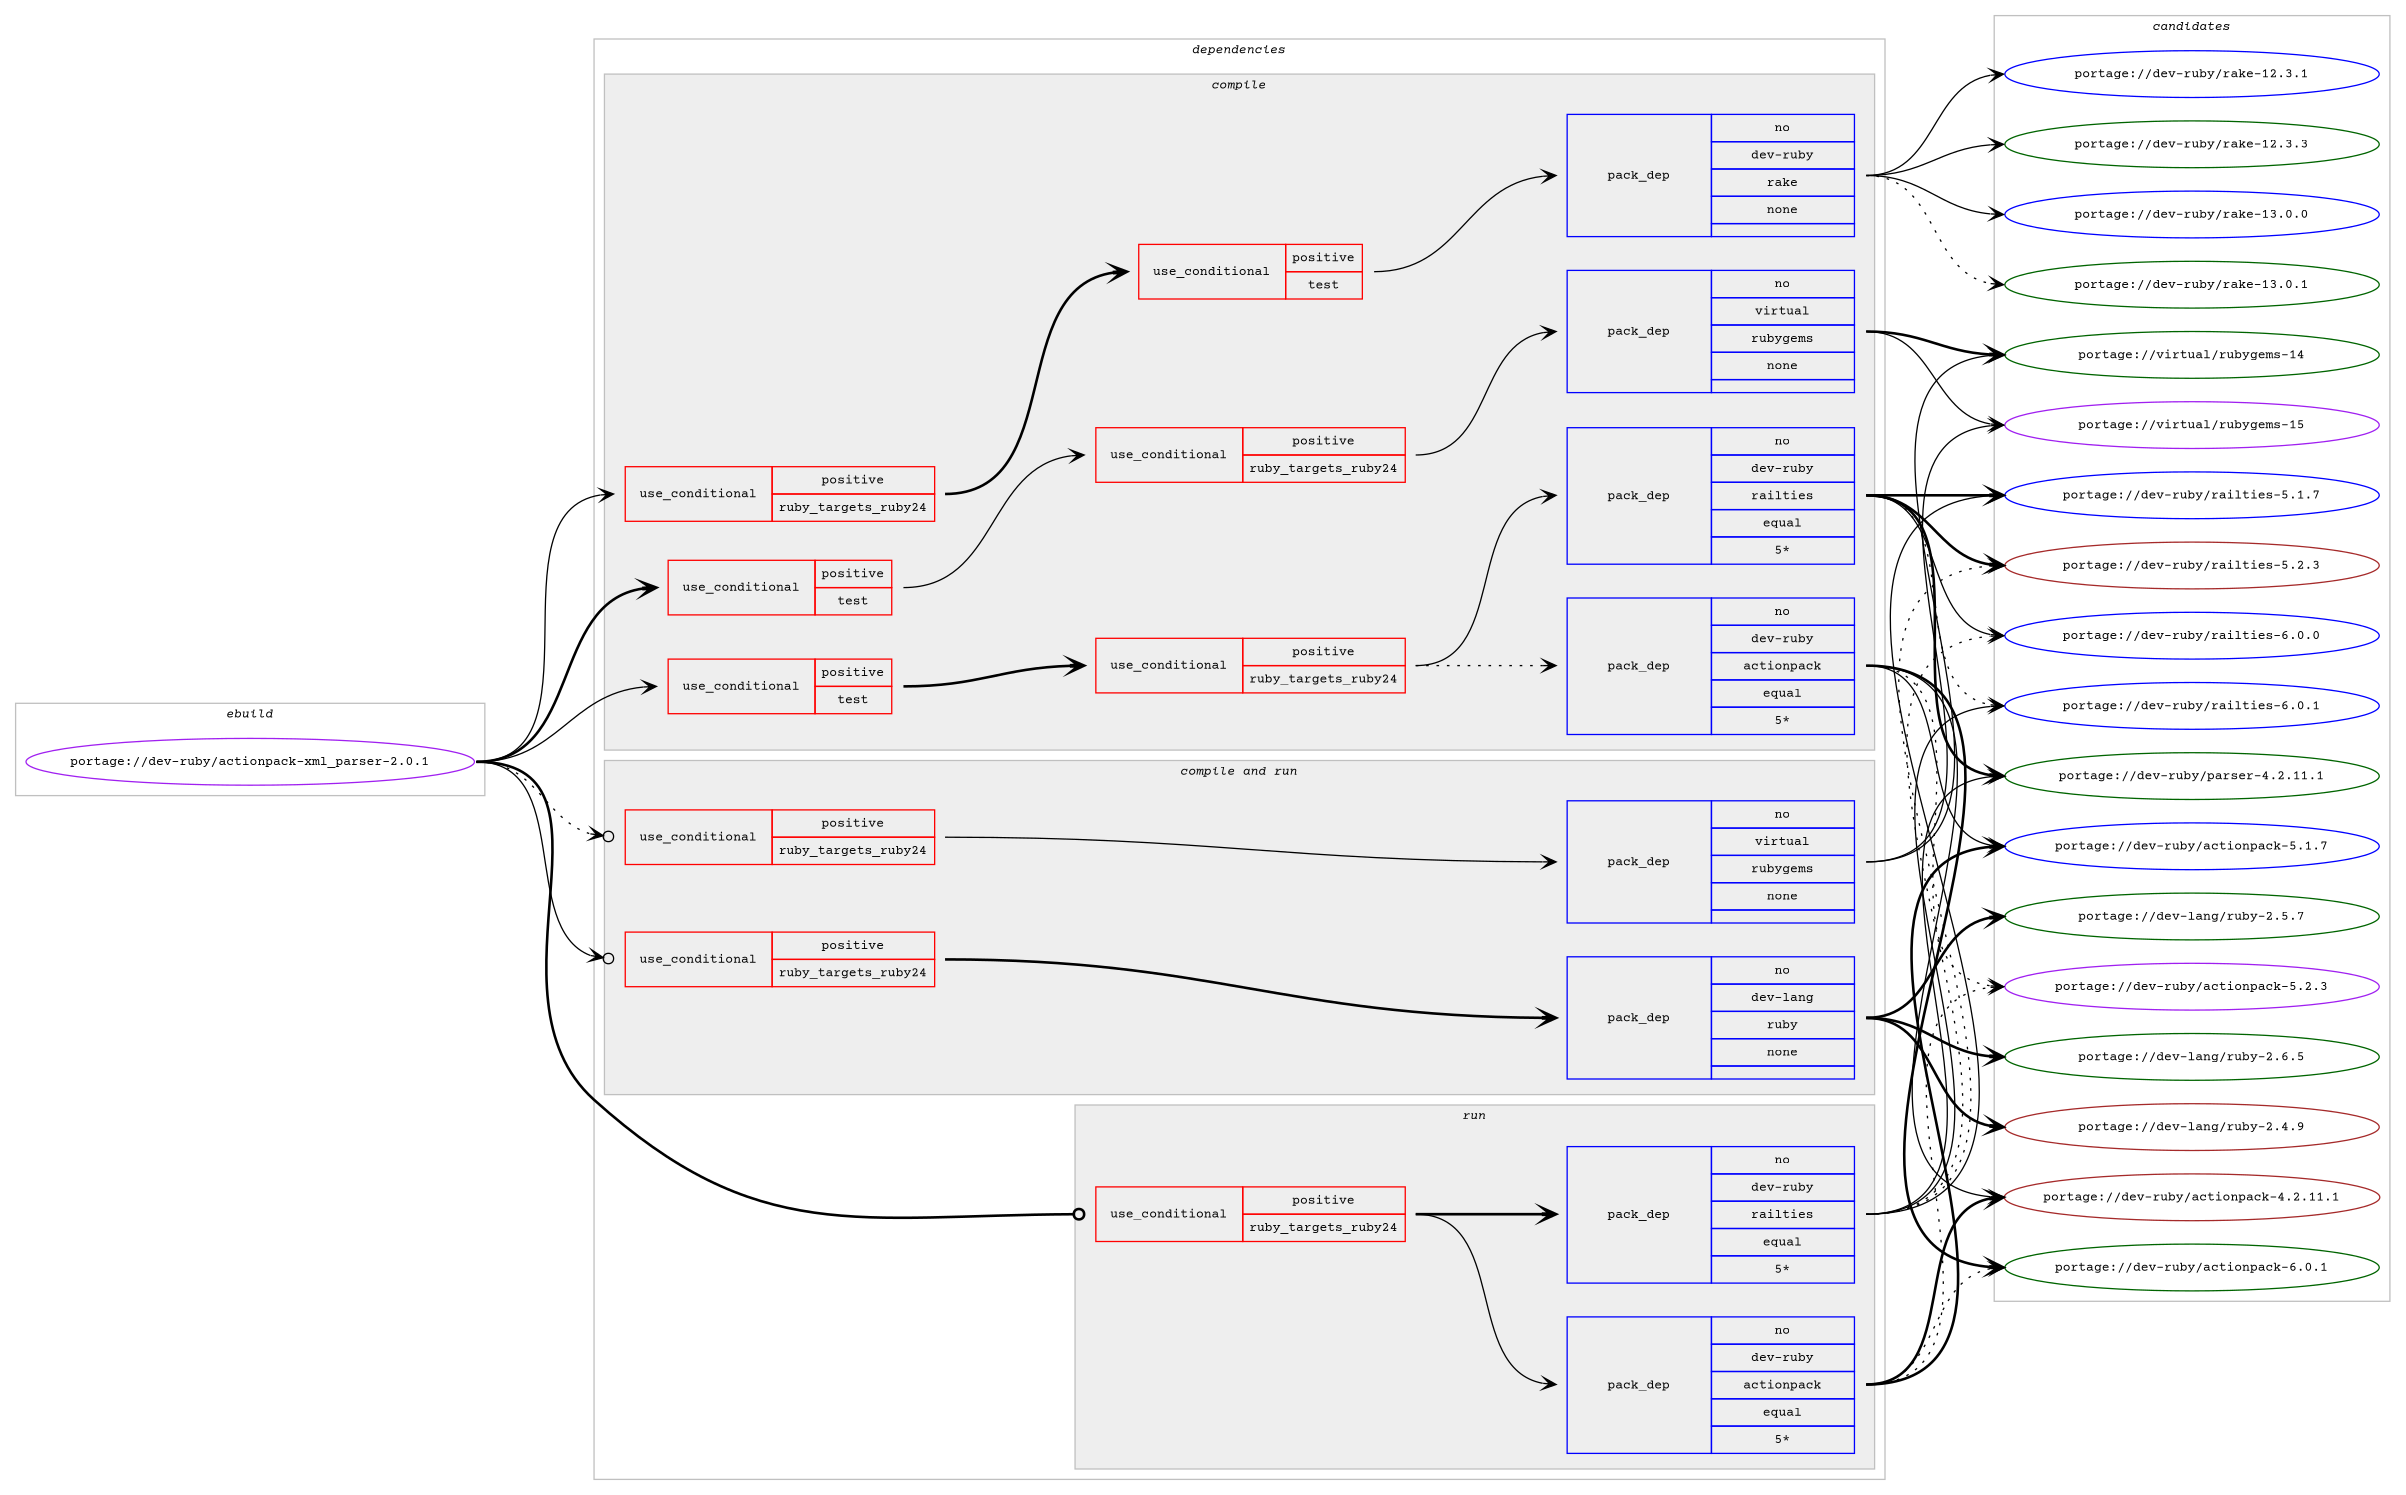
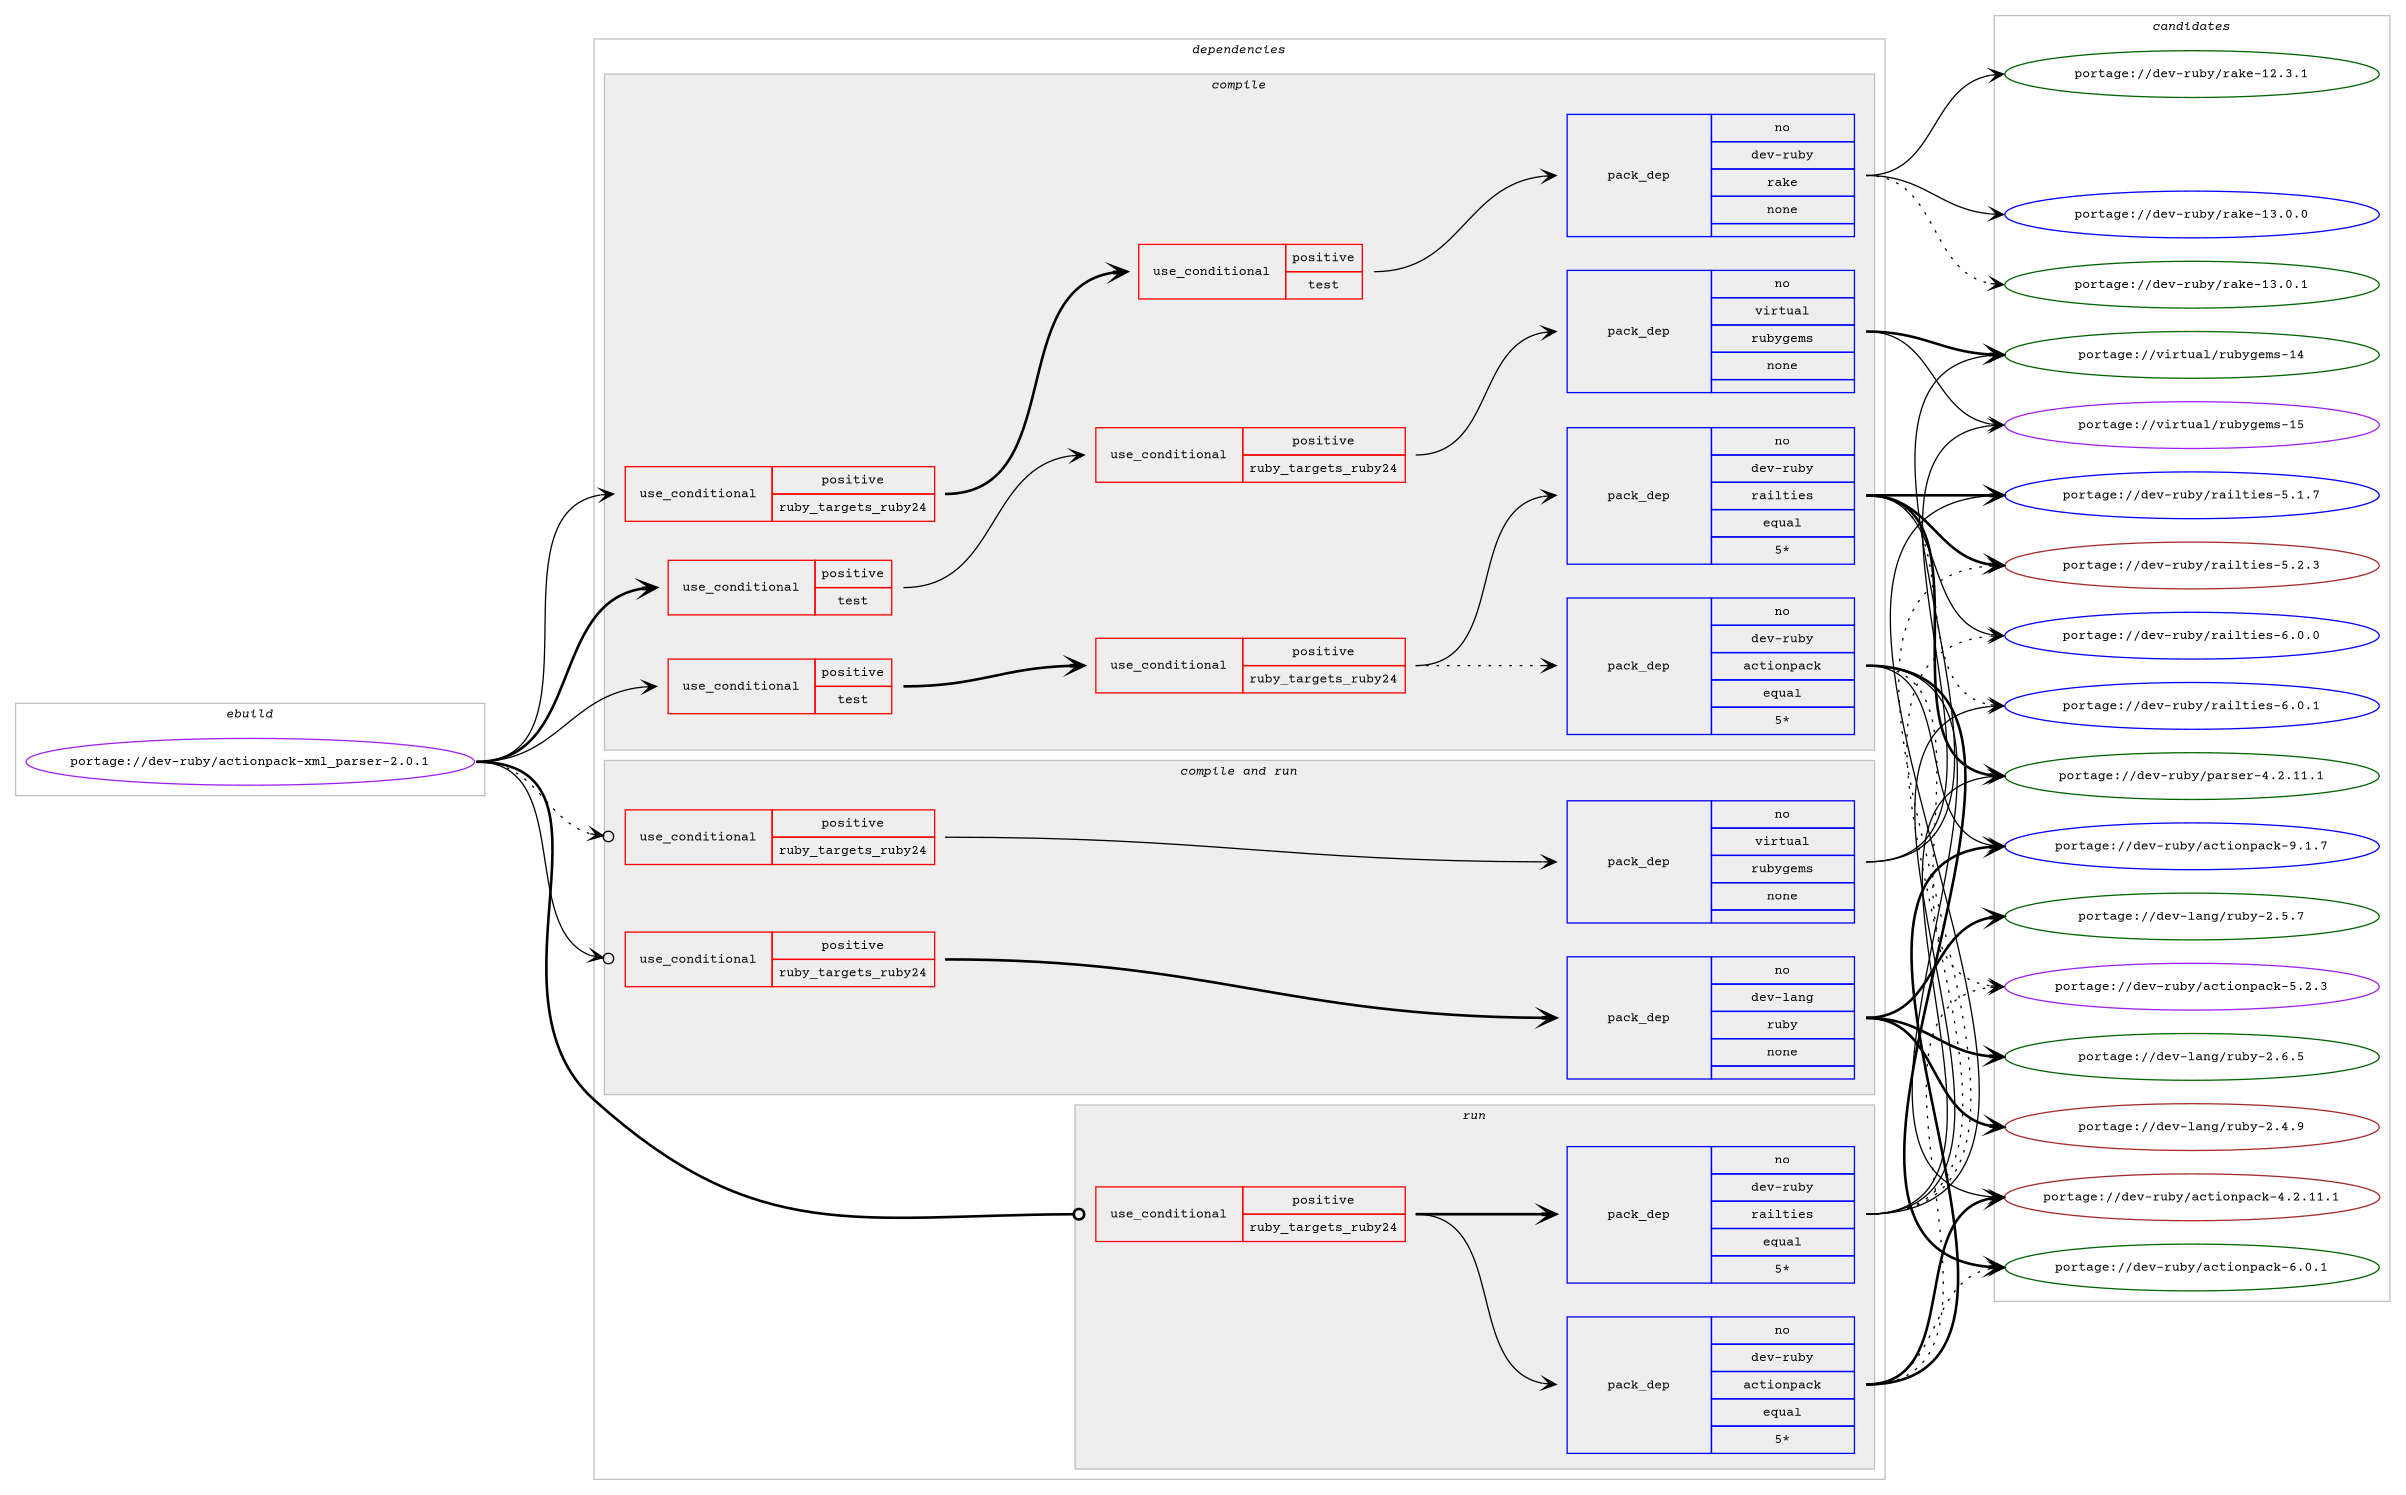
(2192, 74) -> (2192, 74)
(2192, 144) -> none
(2192, 846) -> (2192, 846)
